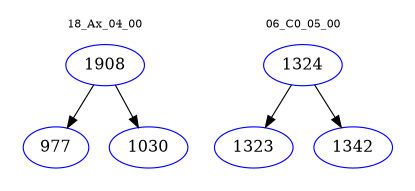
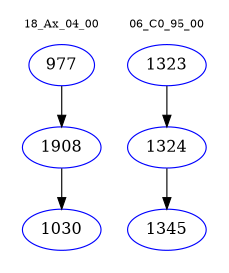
(303, 25) -> (167, 25)
(84, 101) -> (62, 101)
(282, 101) -> (167, 101)
(353, 147) -> (167, 230)
